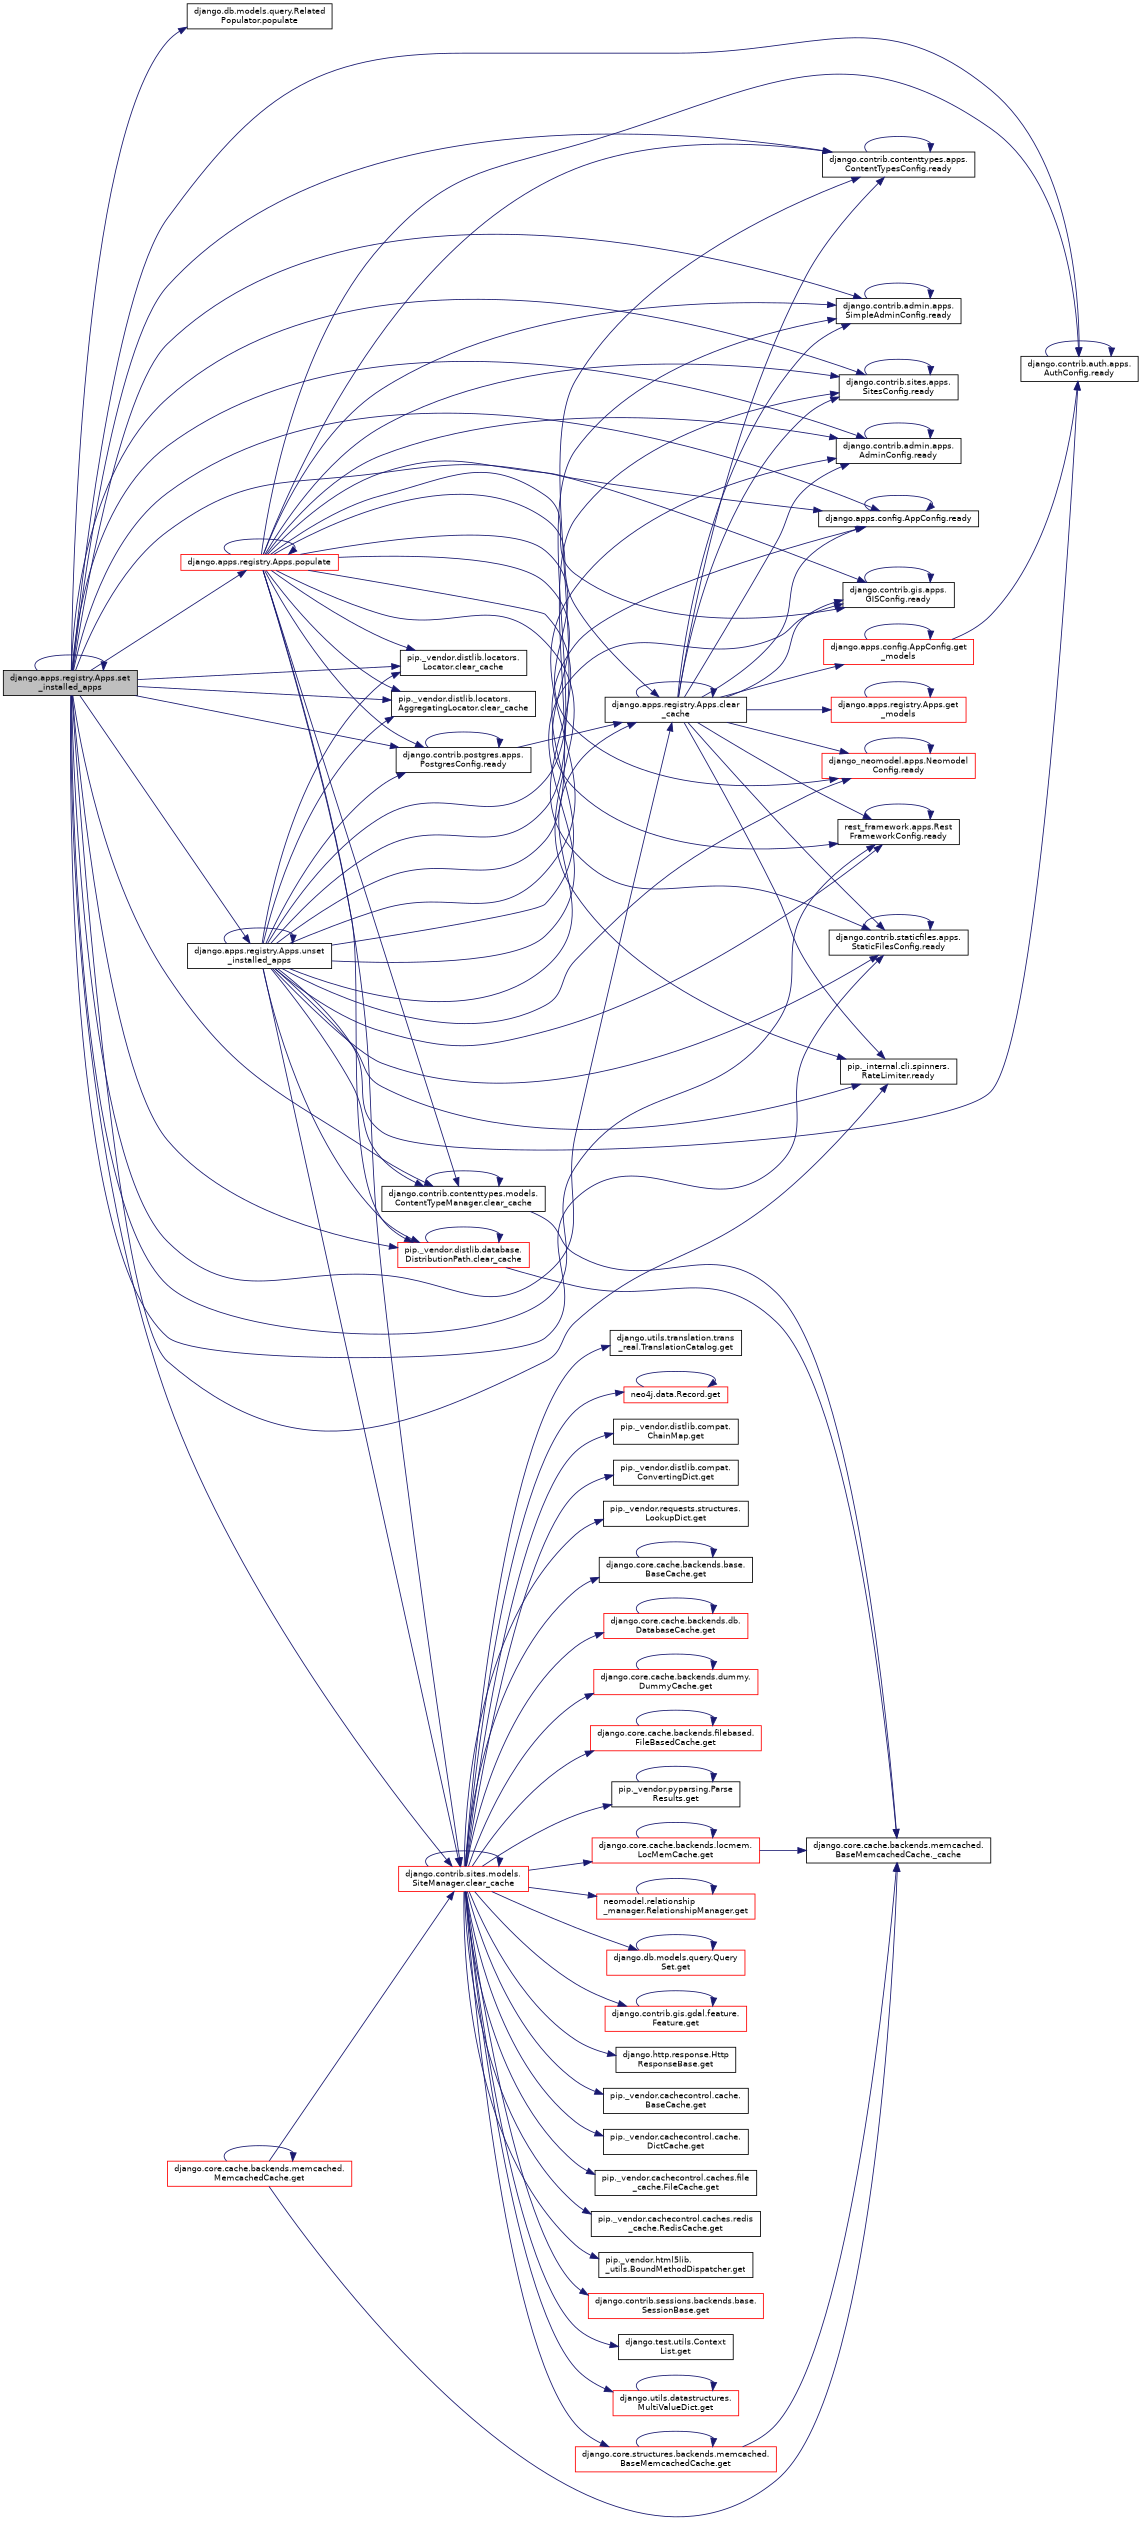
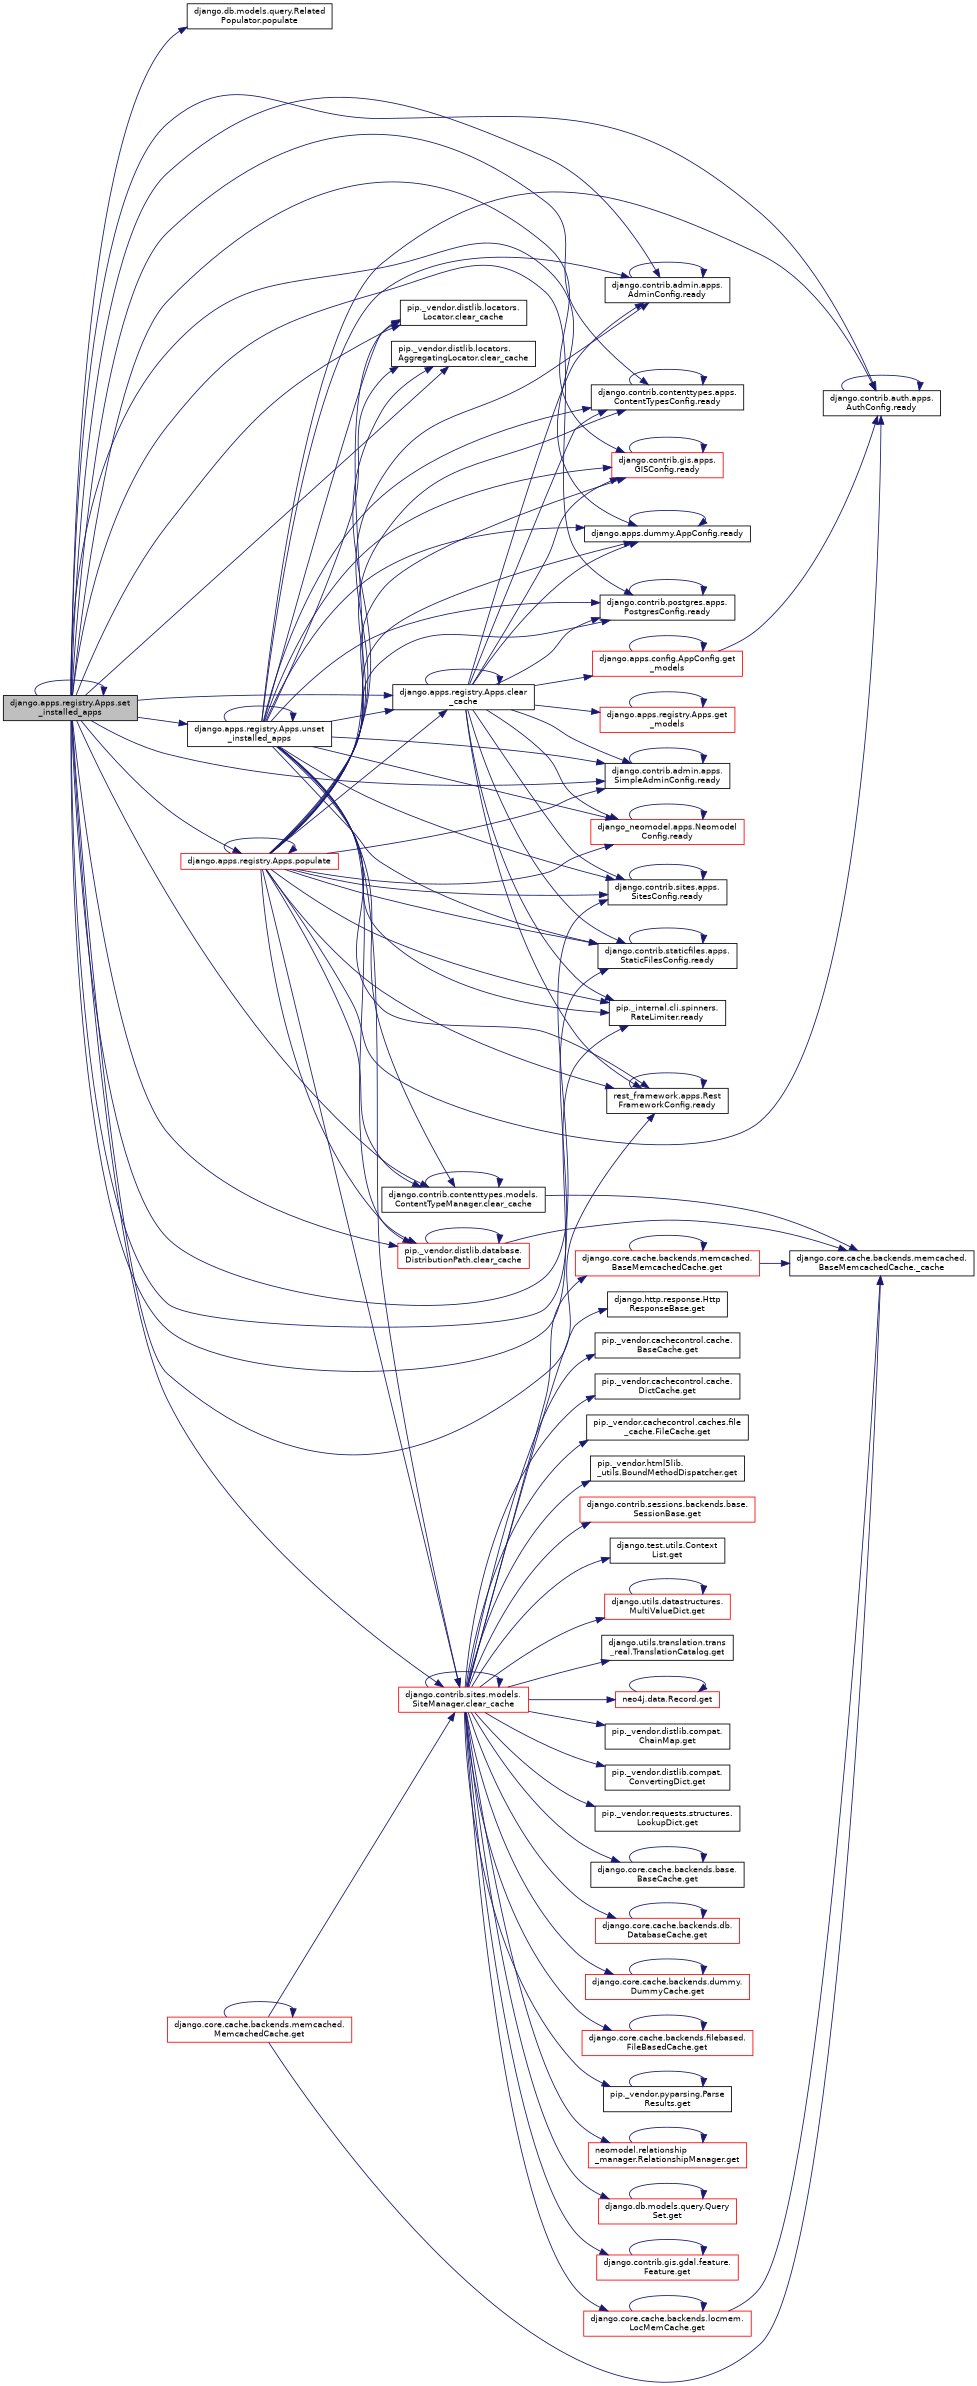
(899, 519) -> (667, 534)
(899, 595) -> (667, 465)
(544, 741) -> (547, 656)
(676, 2224) -> none
(676, 2459) -> (667, 1263)
